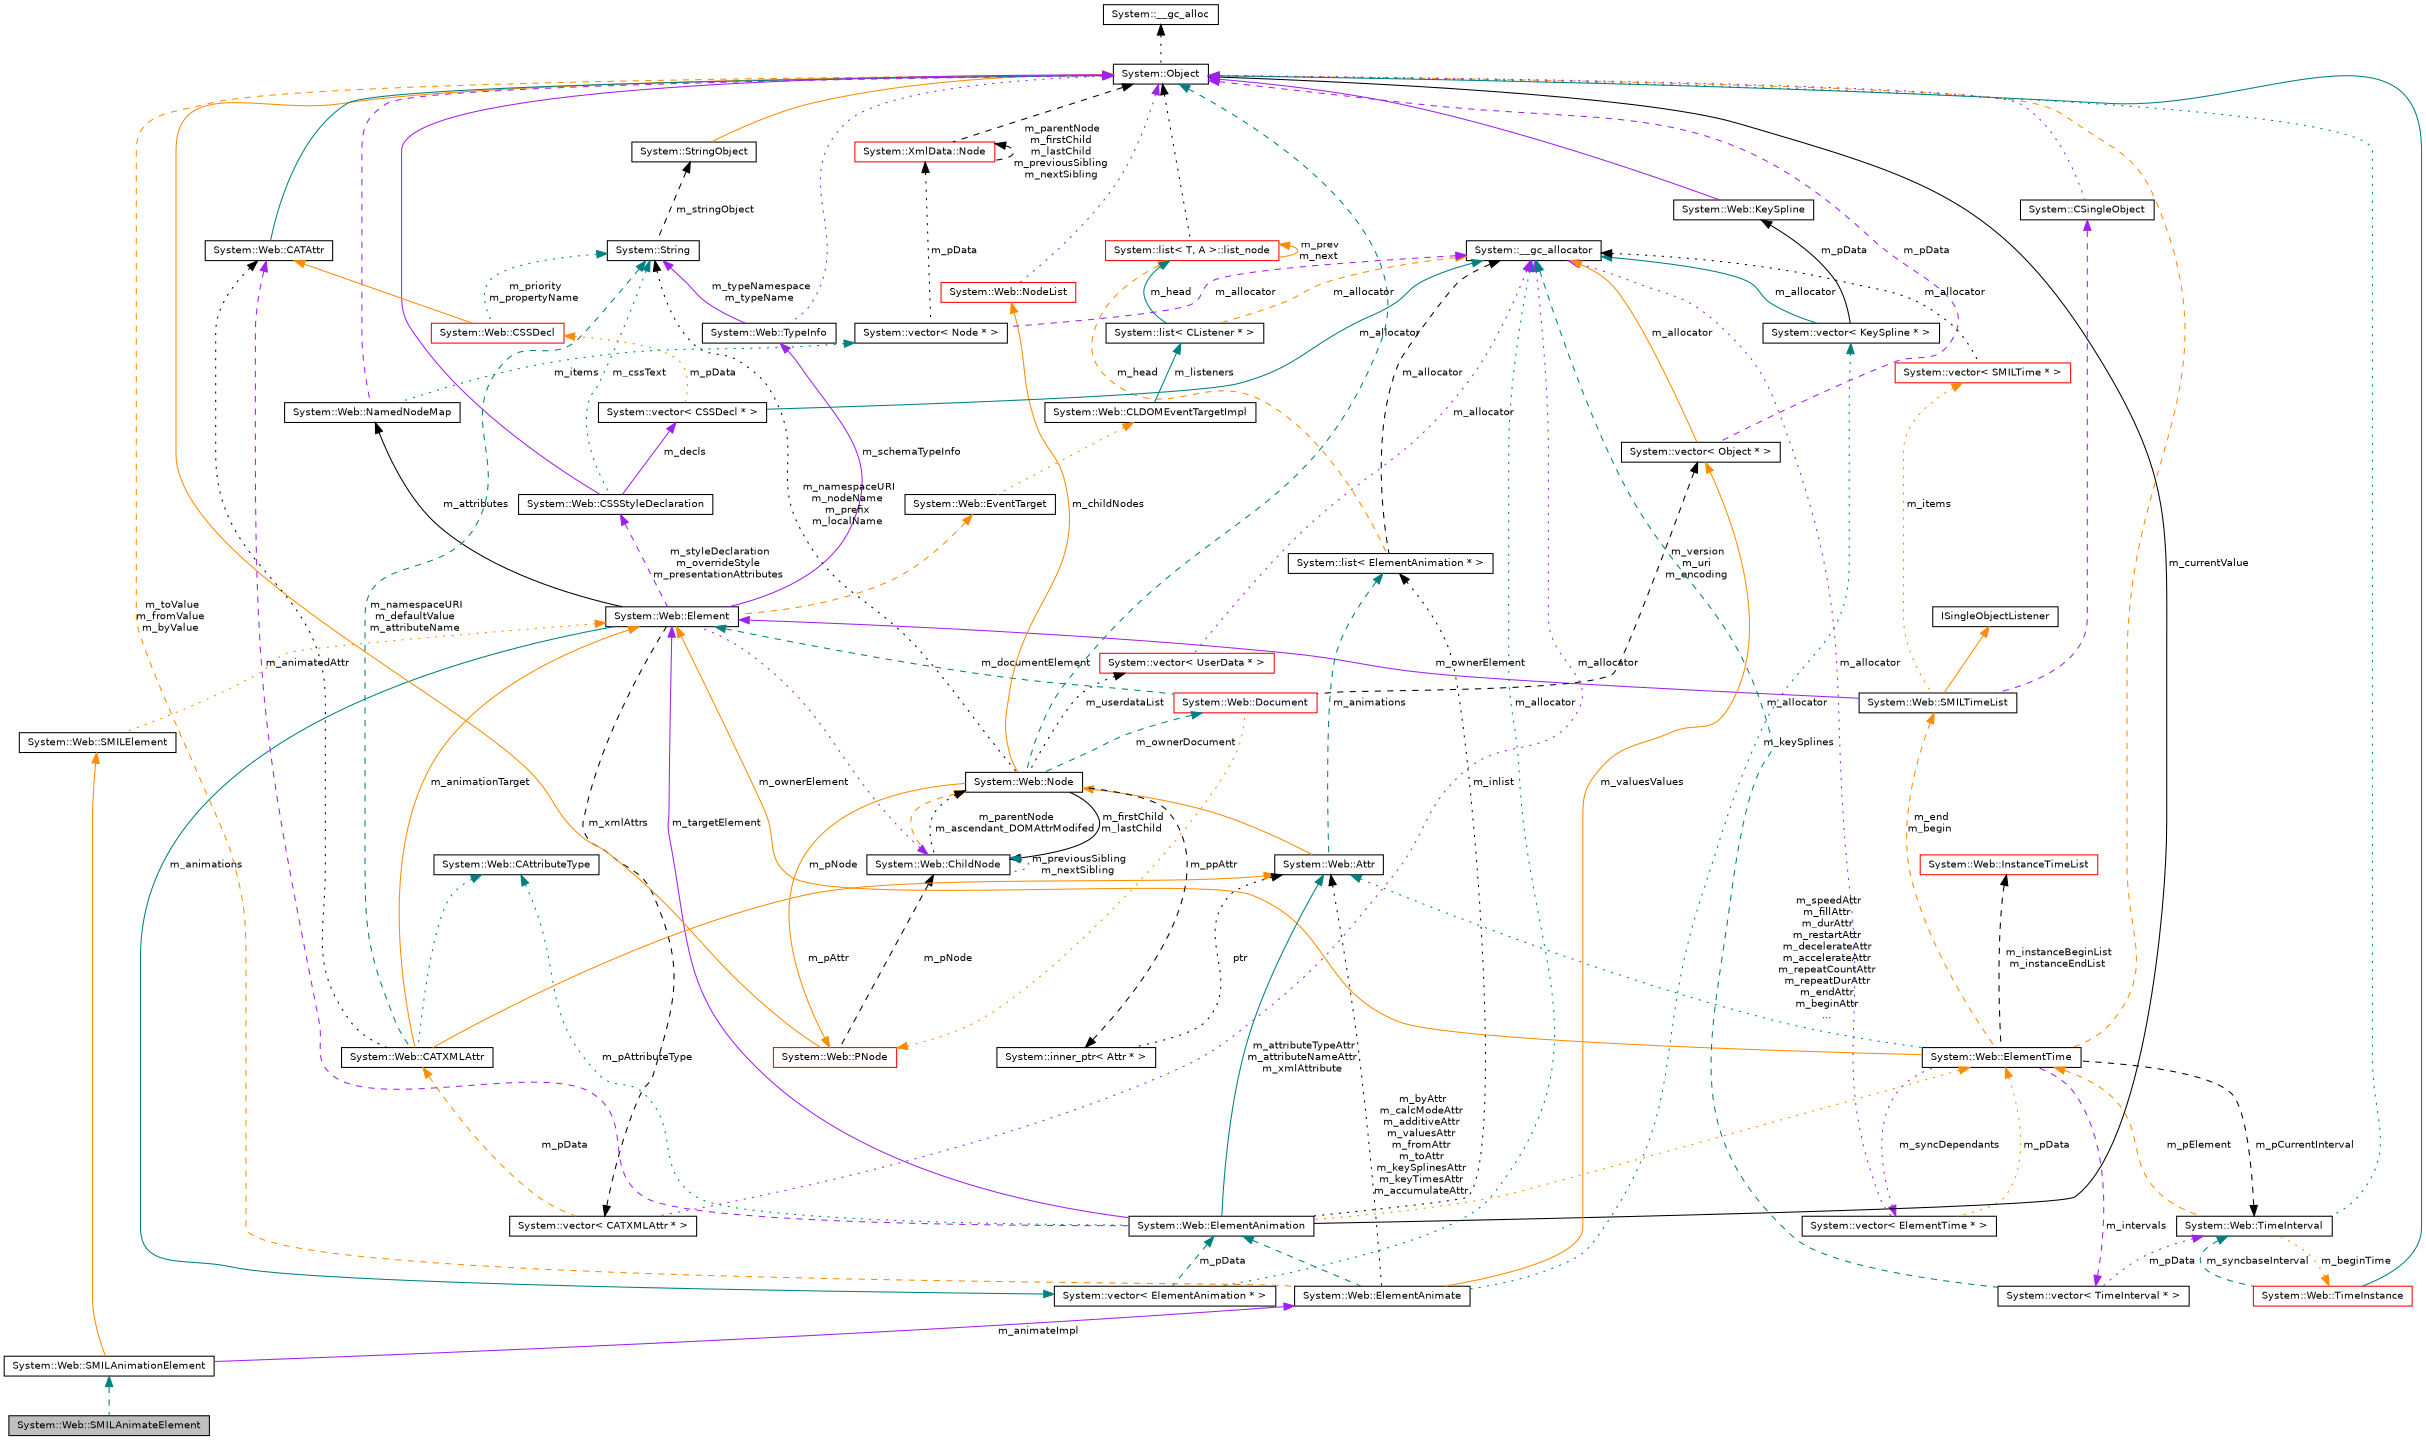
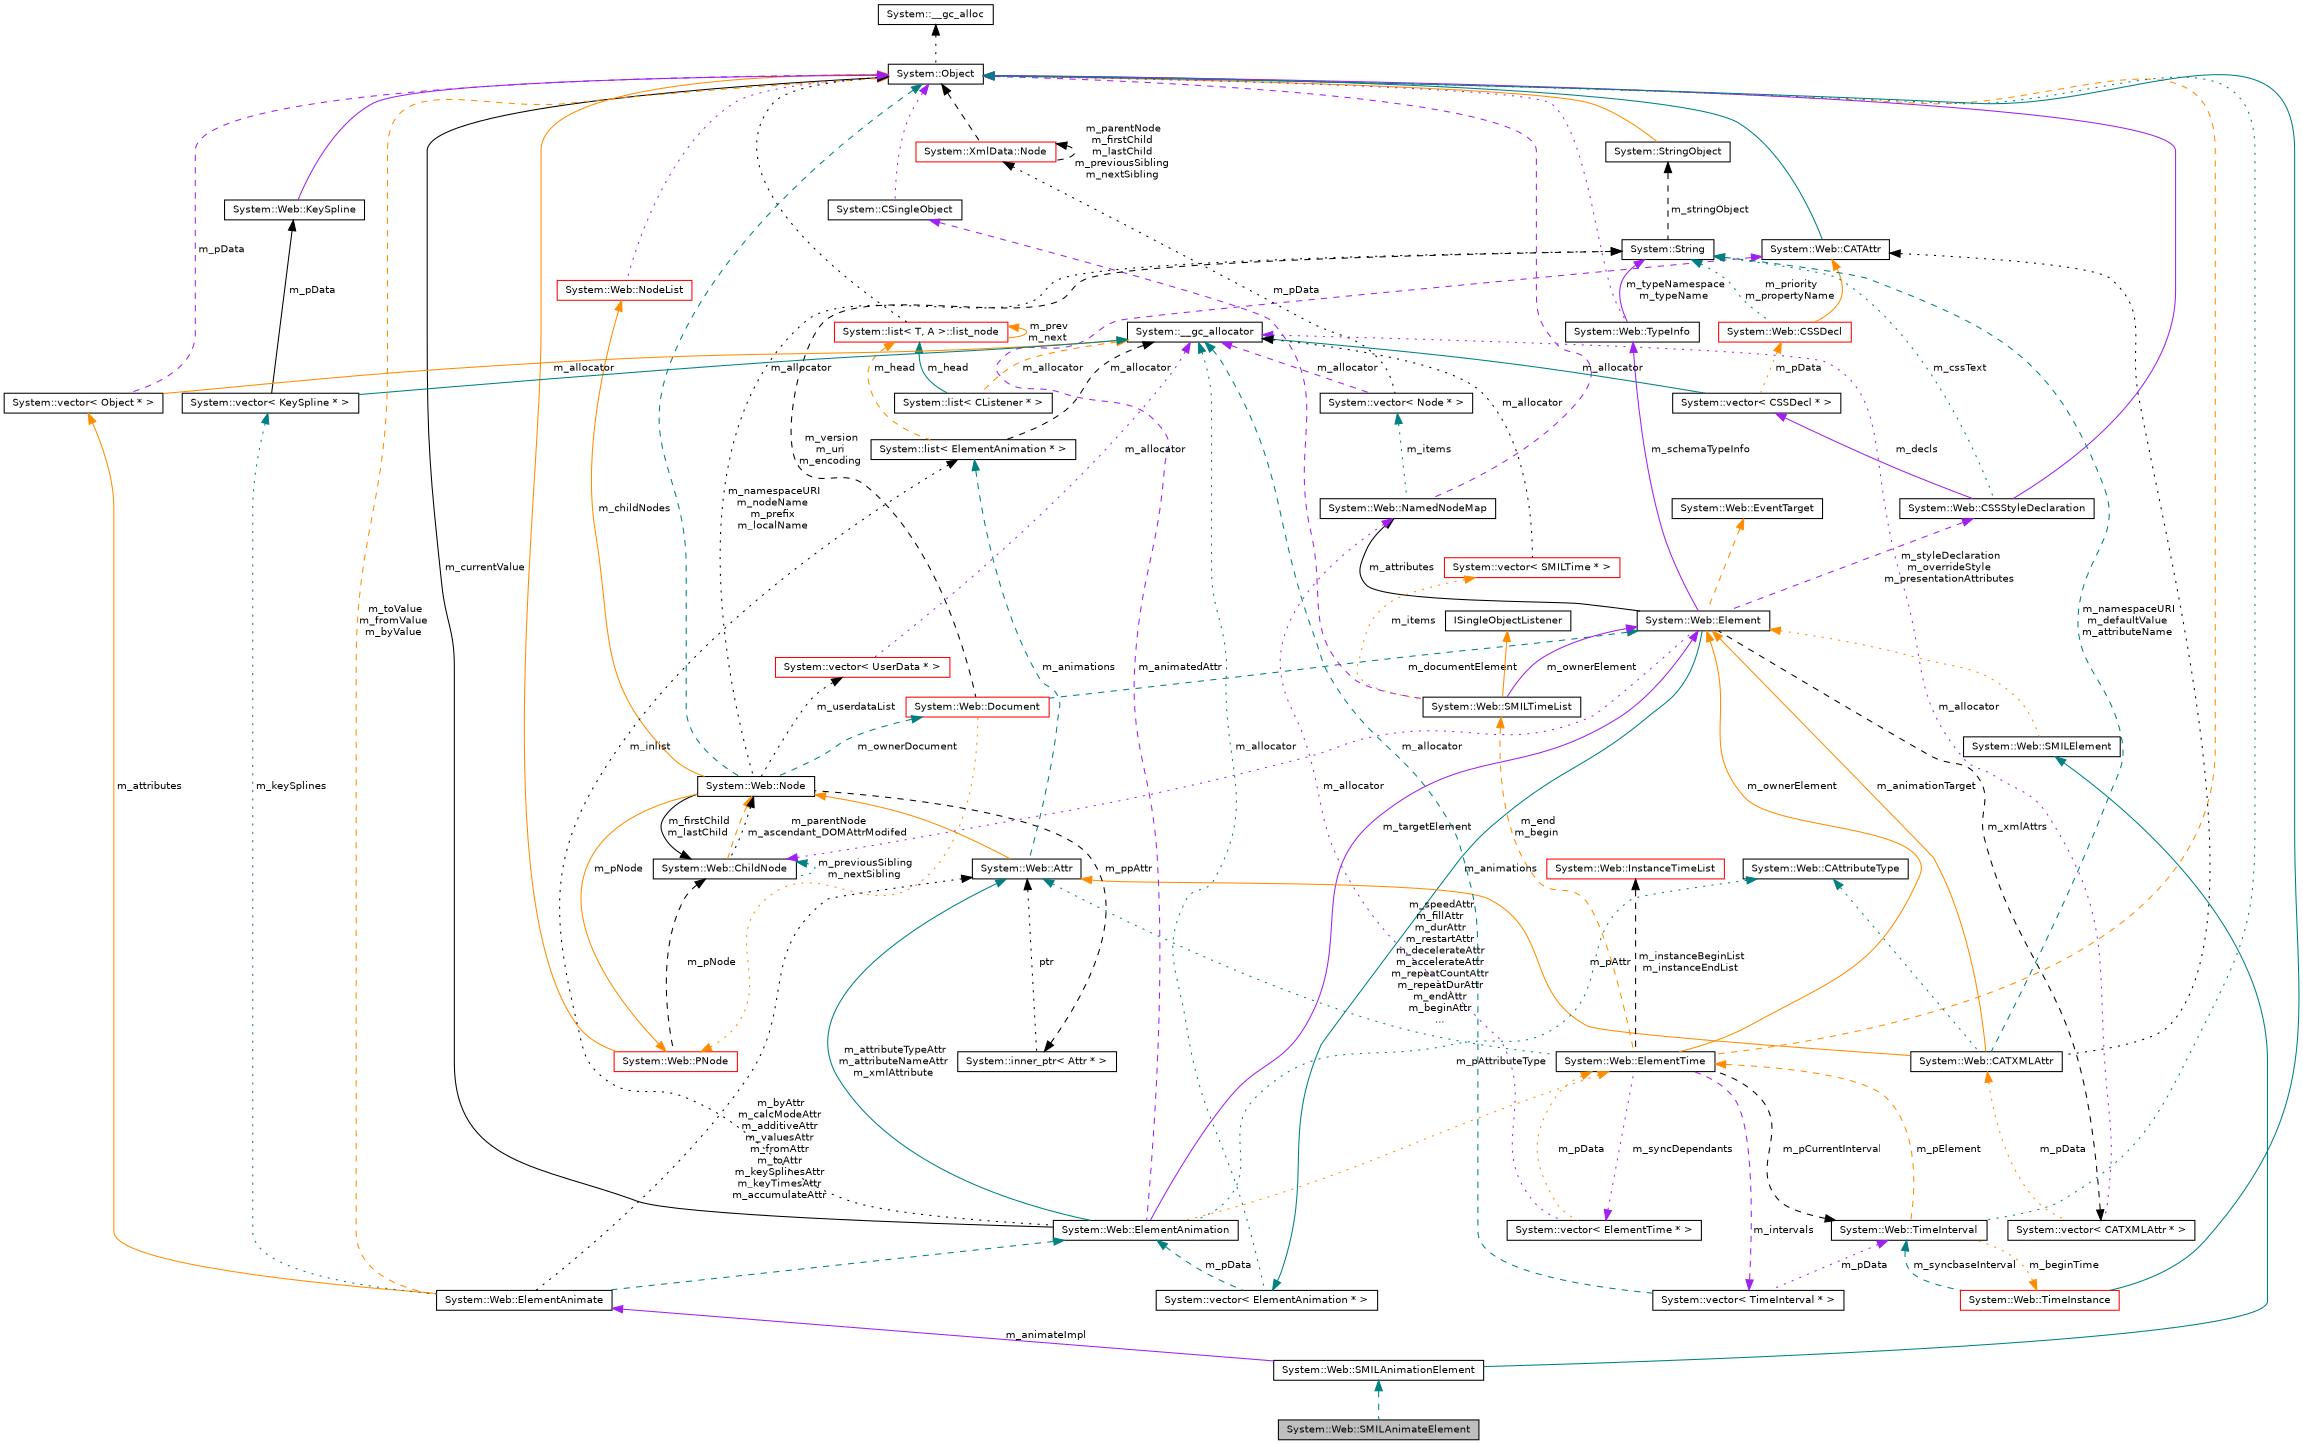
(1150, 413) -> none
(1600, 678) -> (1050, 303)
(1838, 683) -> (1365, 905)
(1641, 782) -> (148, 786)
(92, 1061) -> (2184, 1326)
(493, 1156) -> (2011, 1162)
